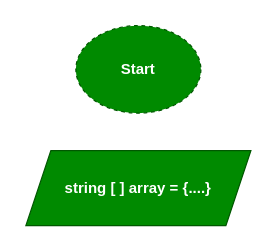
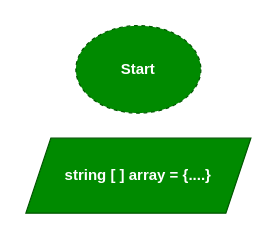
(138, 188) -> (138, 176)
